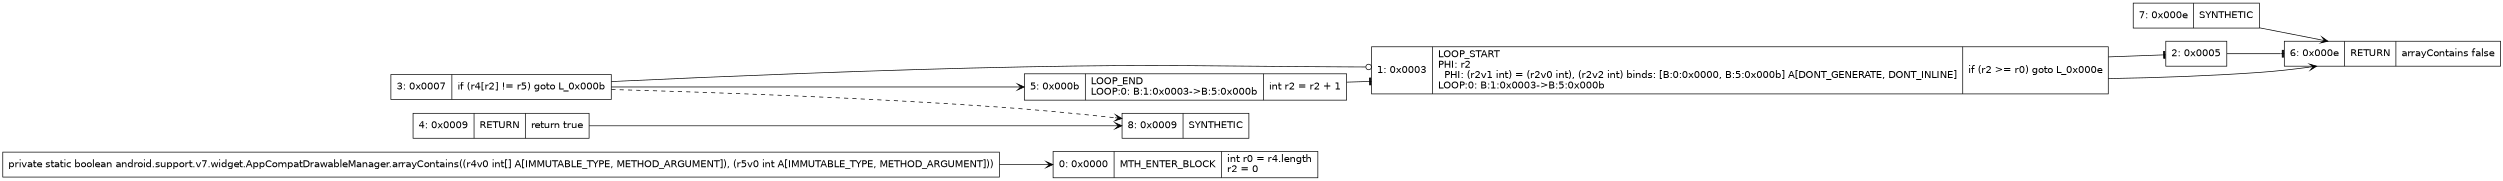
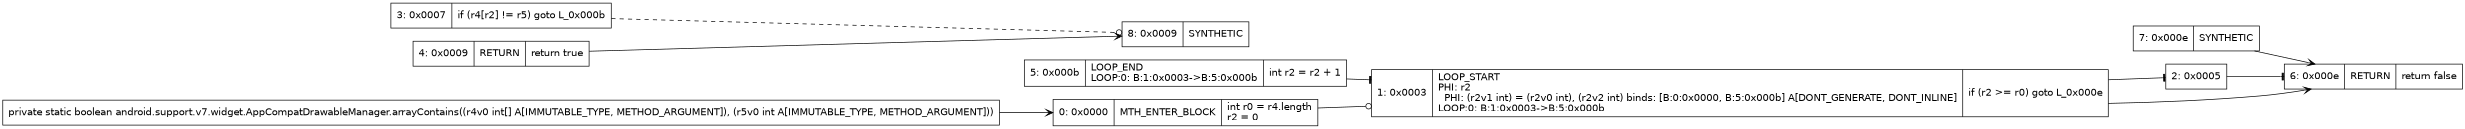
(2448, 53) -> (2429, 76)
(988, 68) -> (1342, 107)
(814, 87) -> none
(863, 99) -> (864, 26)
